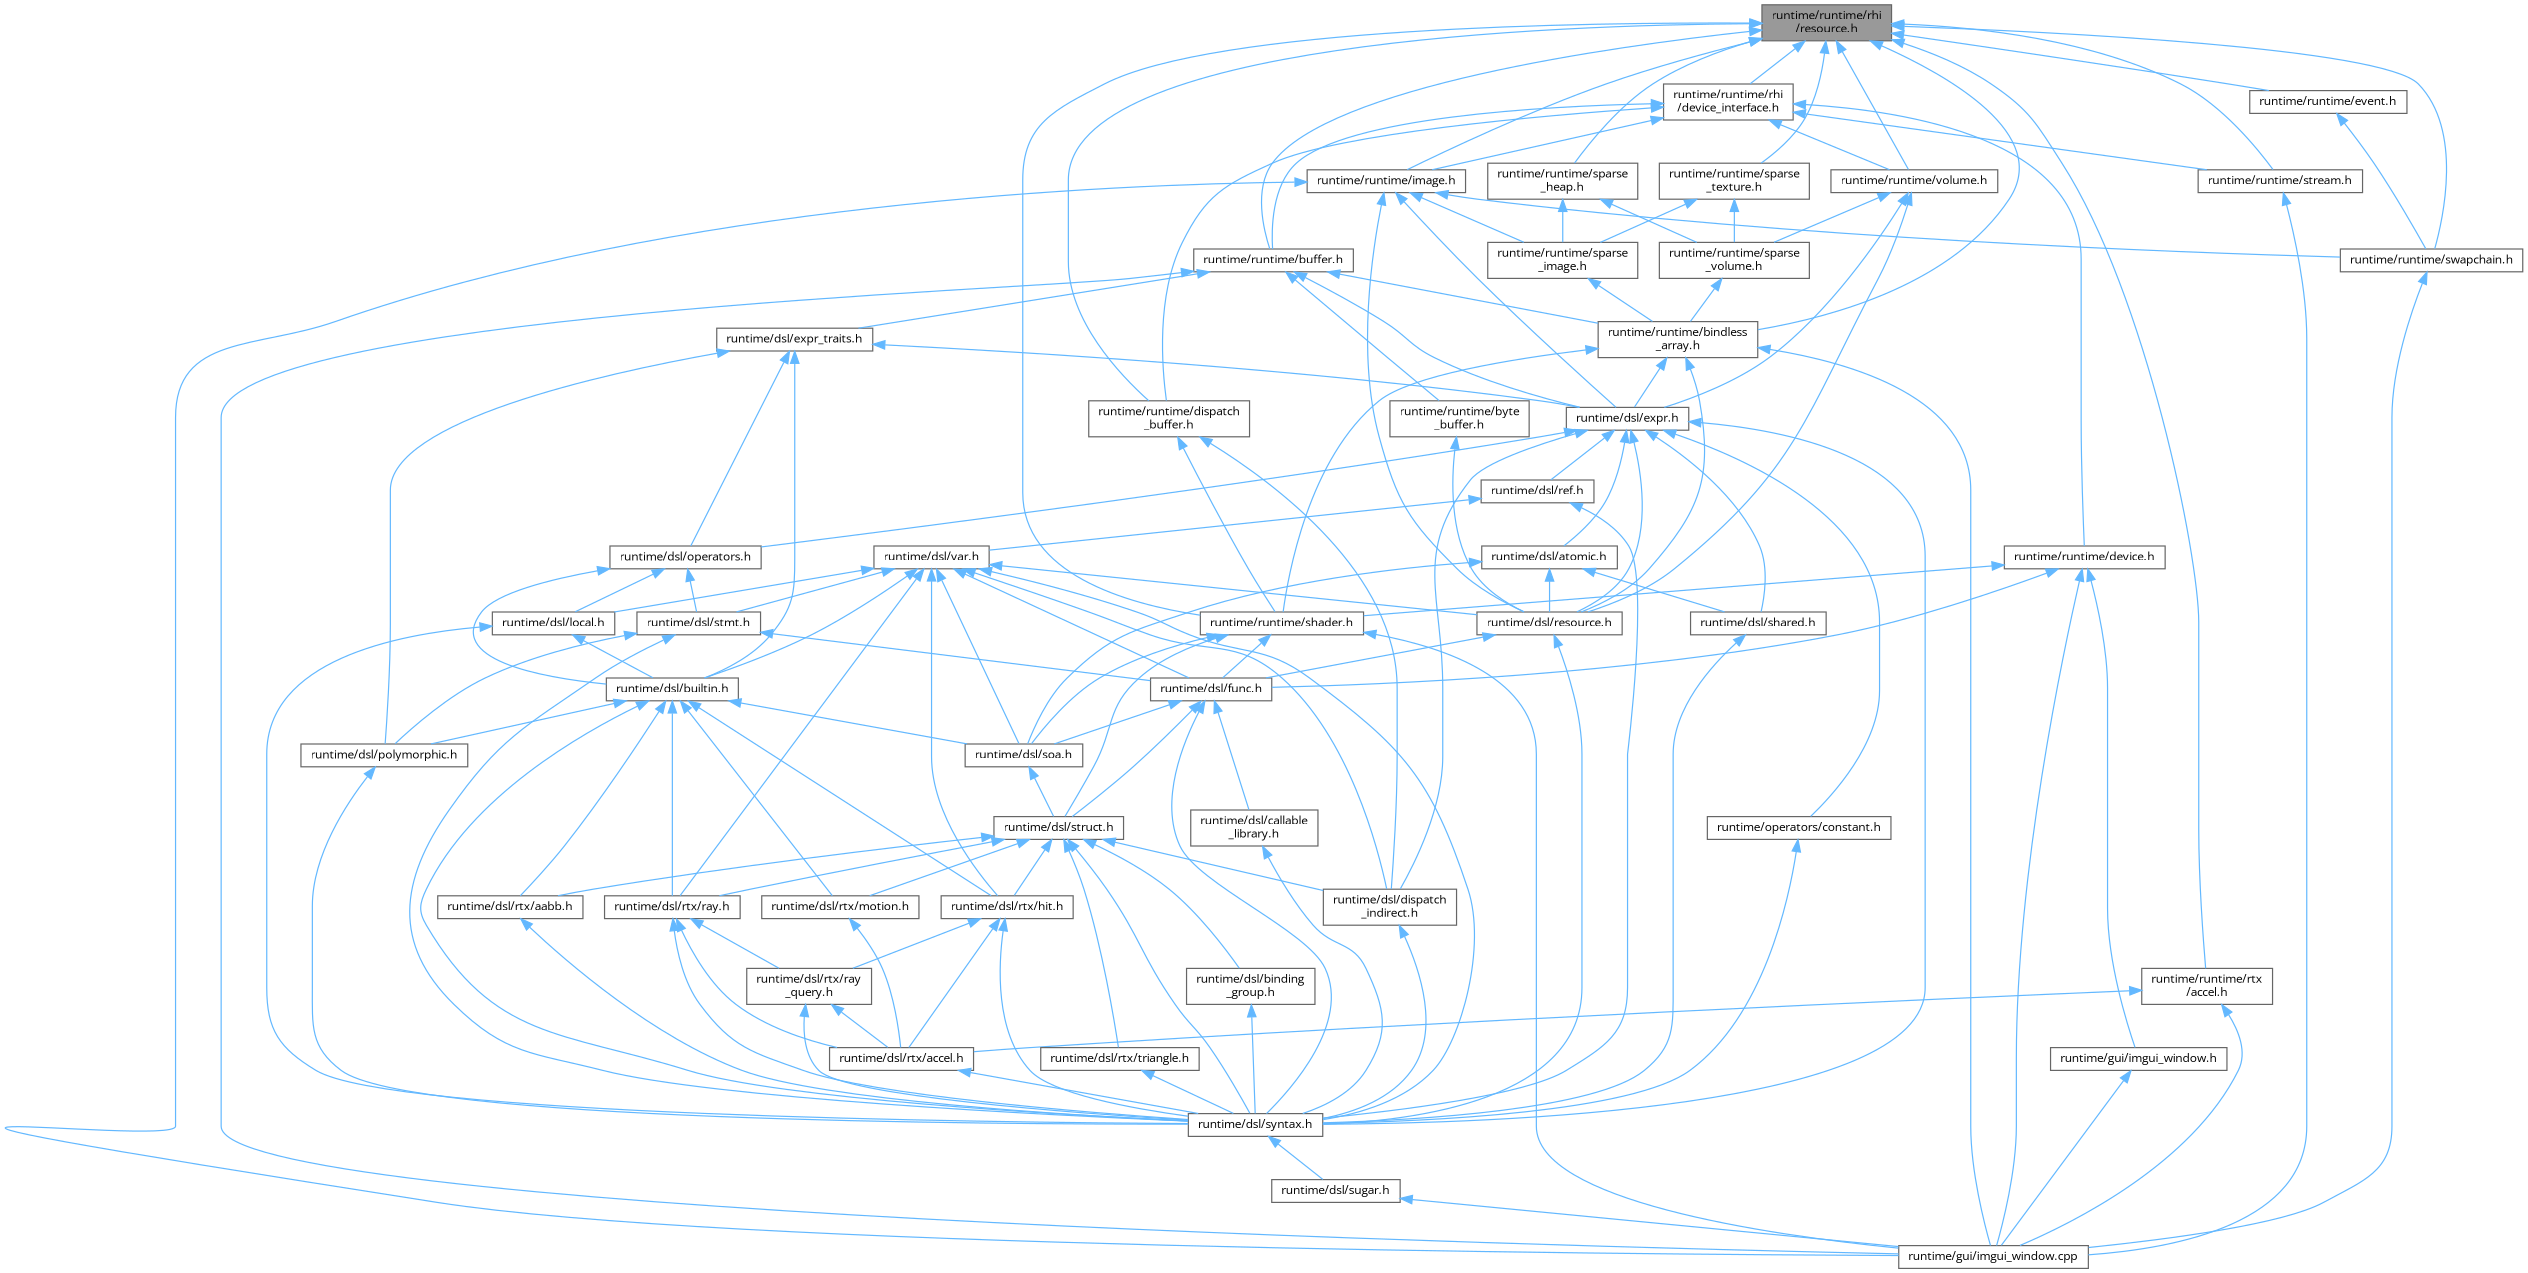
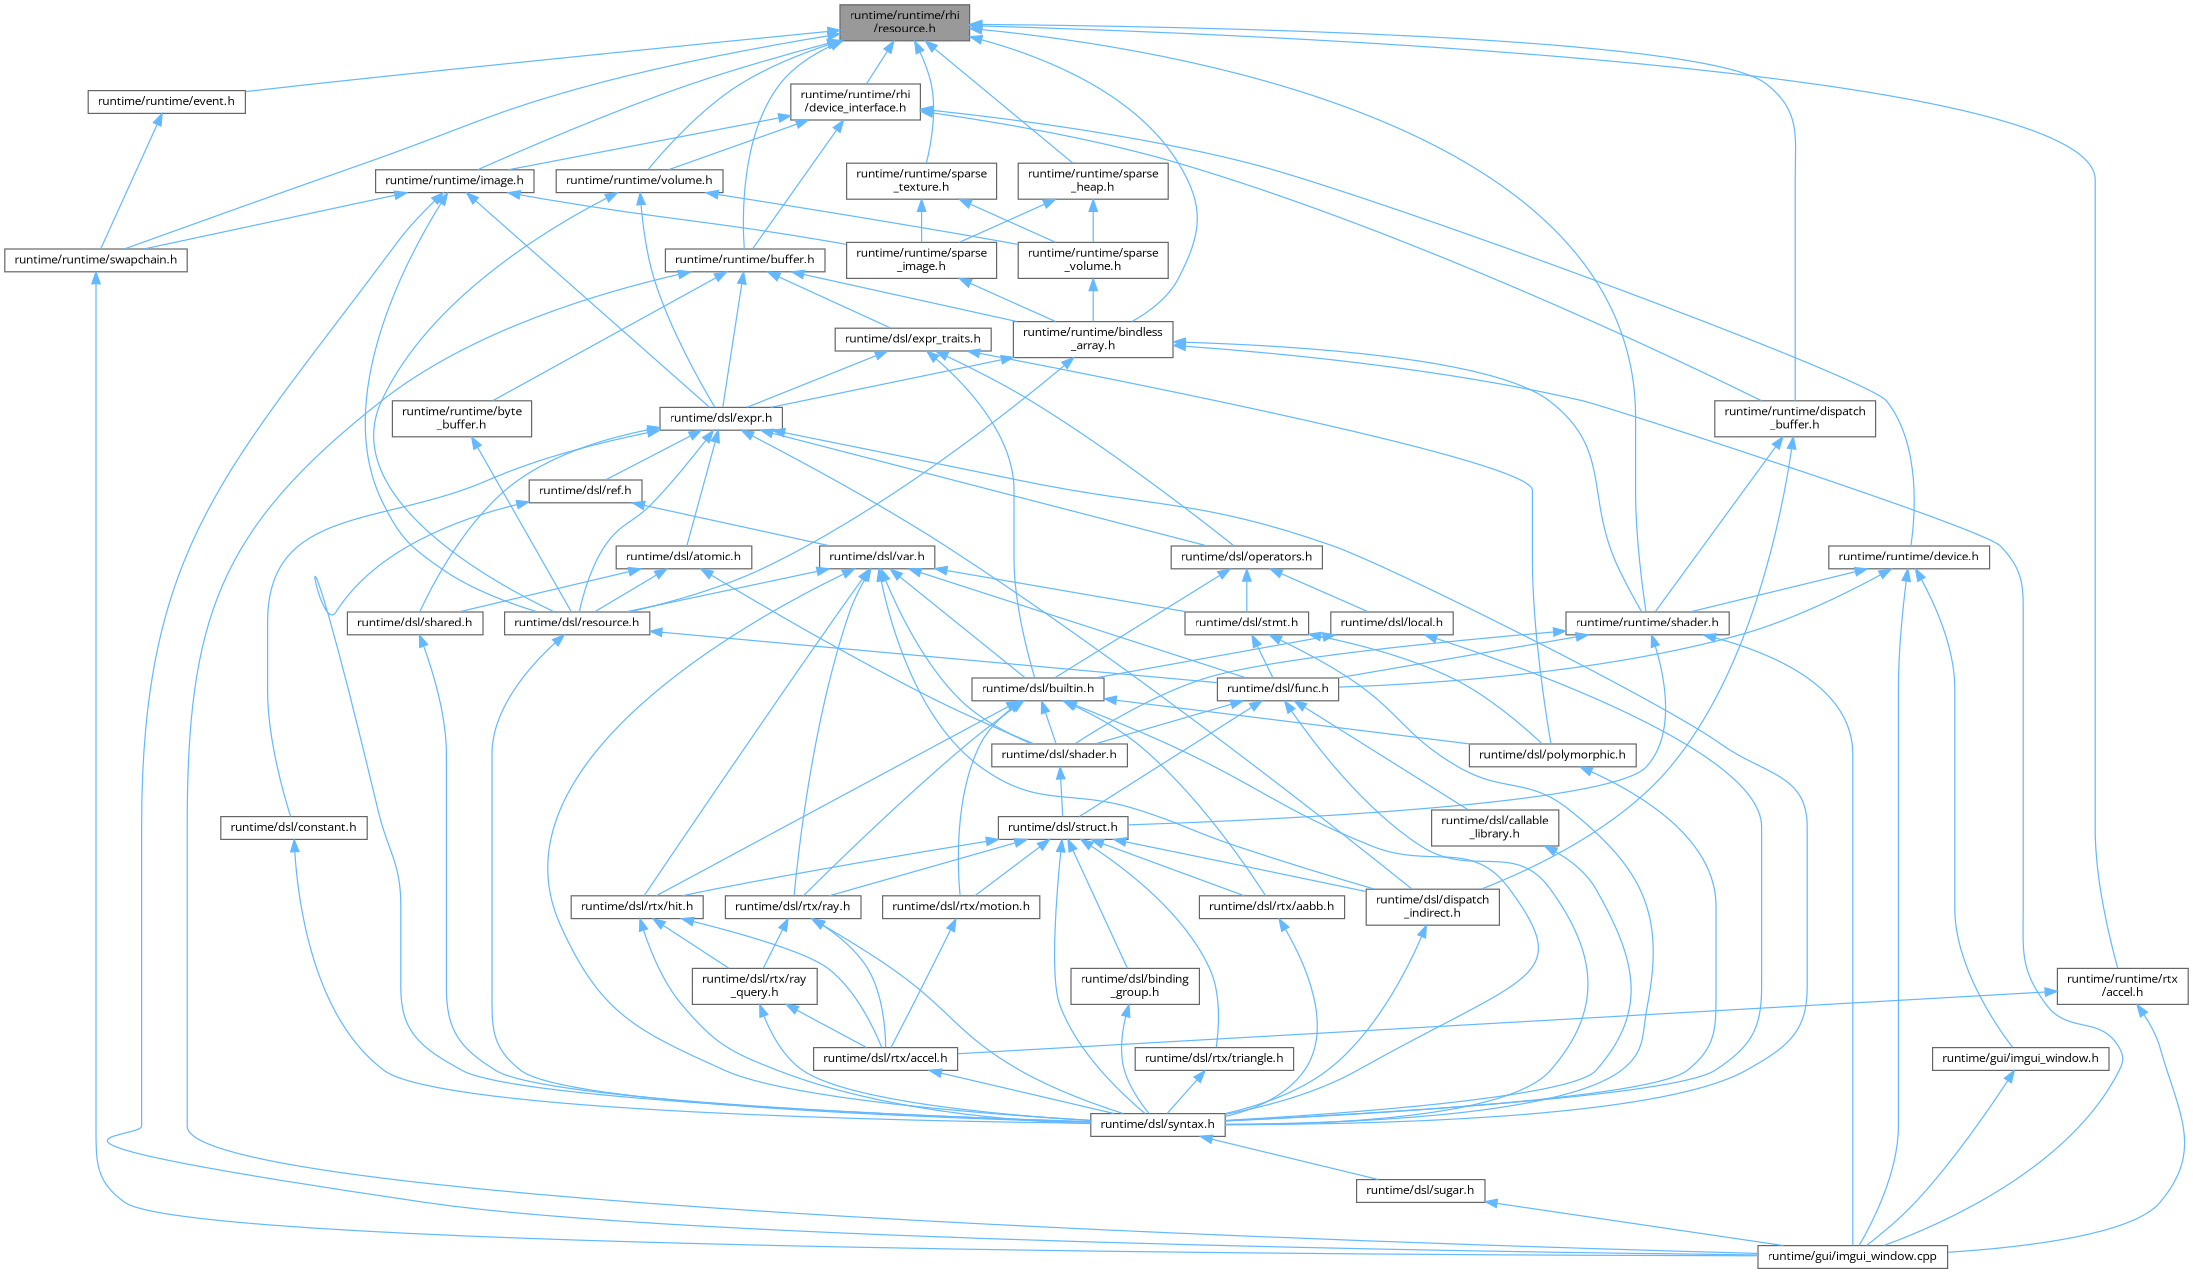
(2280, 181) -> none
(738, 591) -> none
(1024, 755) -> (1060, 755)
(1799, 828) -> (294, 828)
